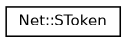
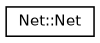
(63, 22) -> (50, 22)
